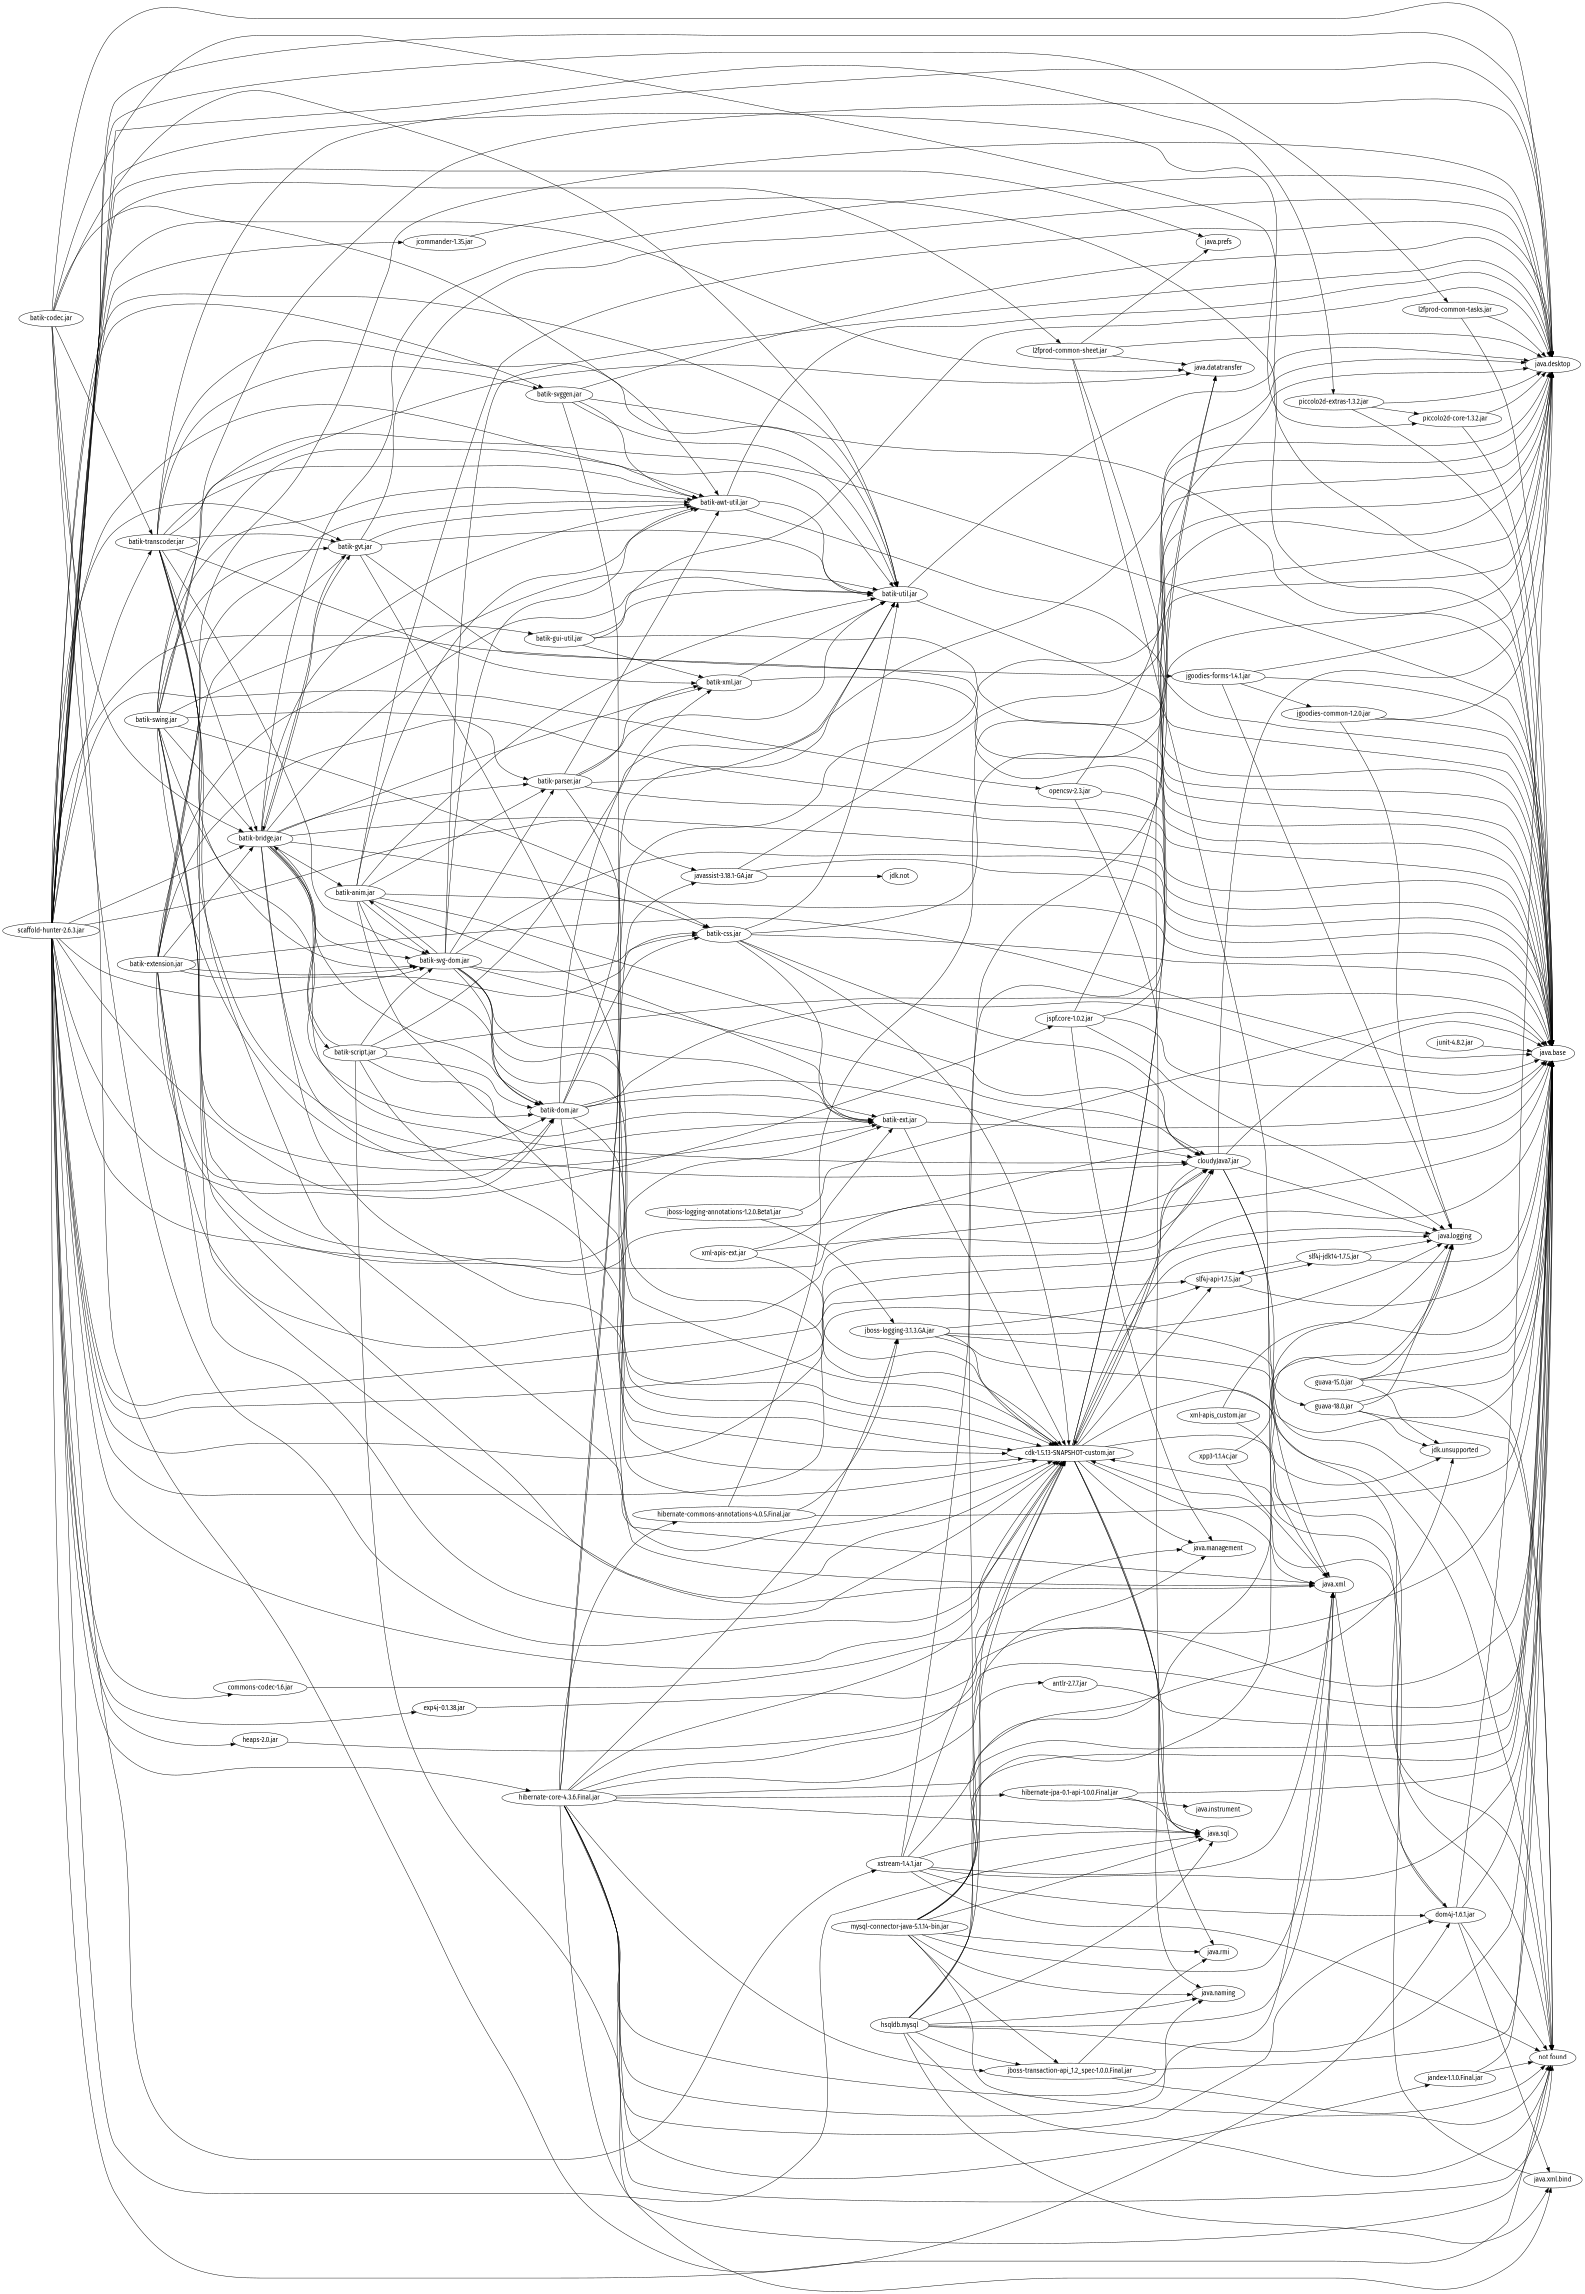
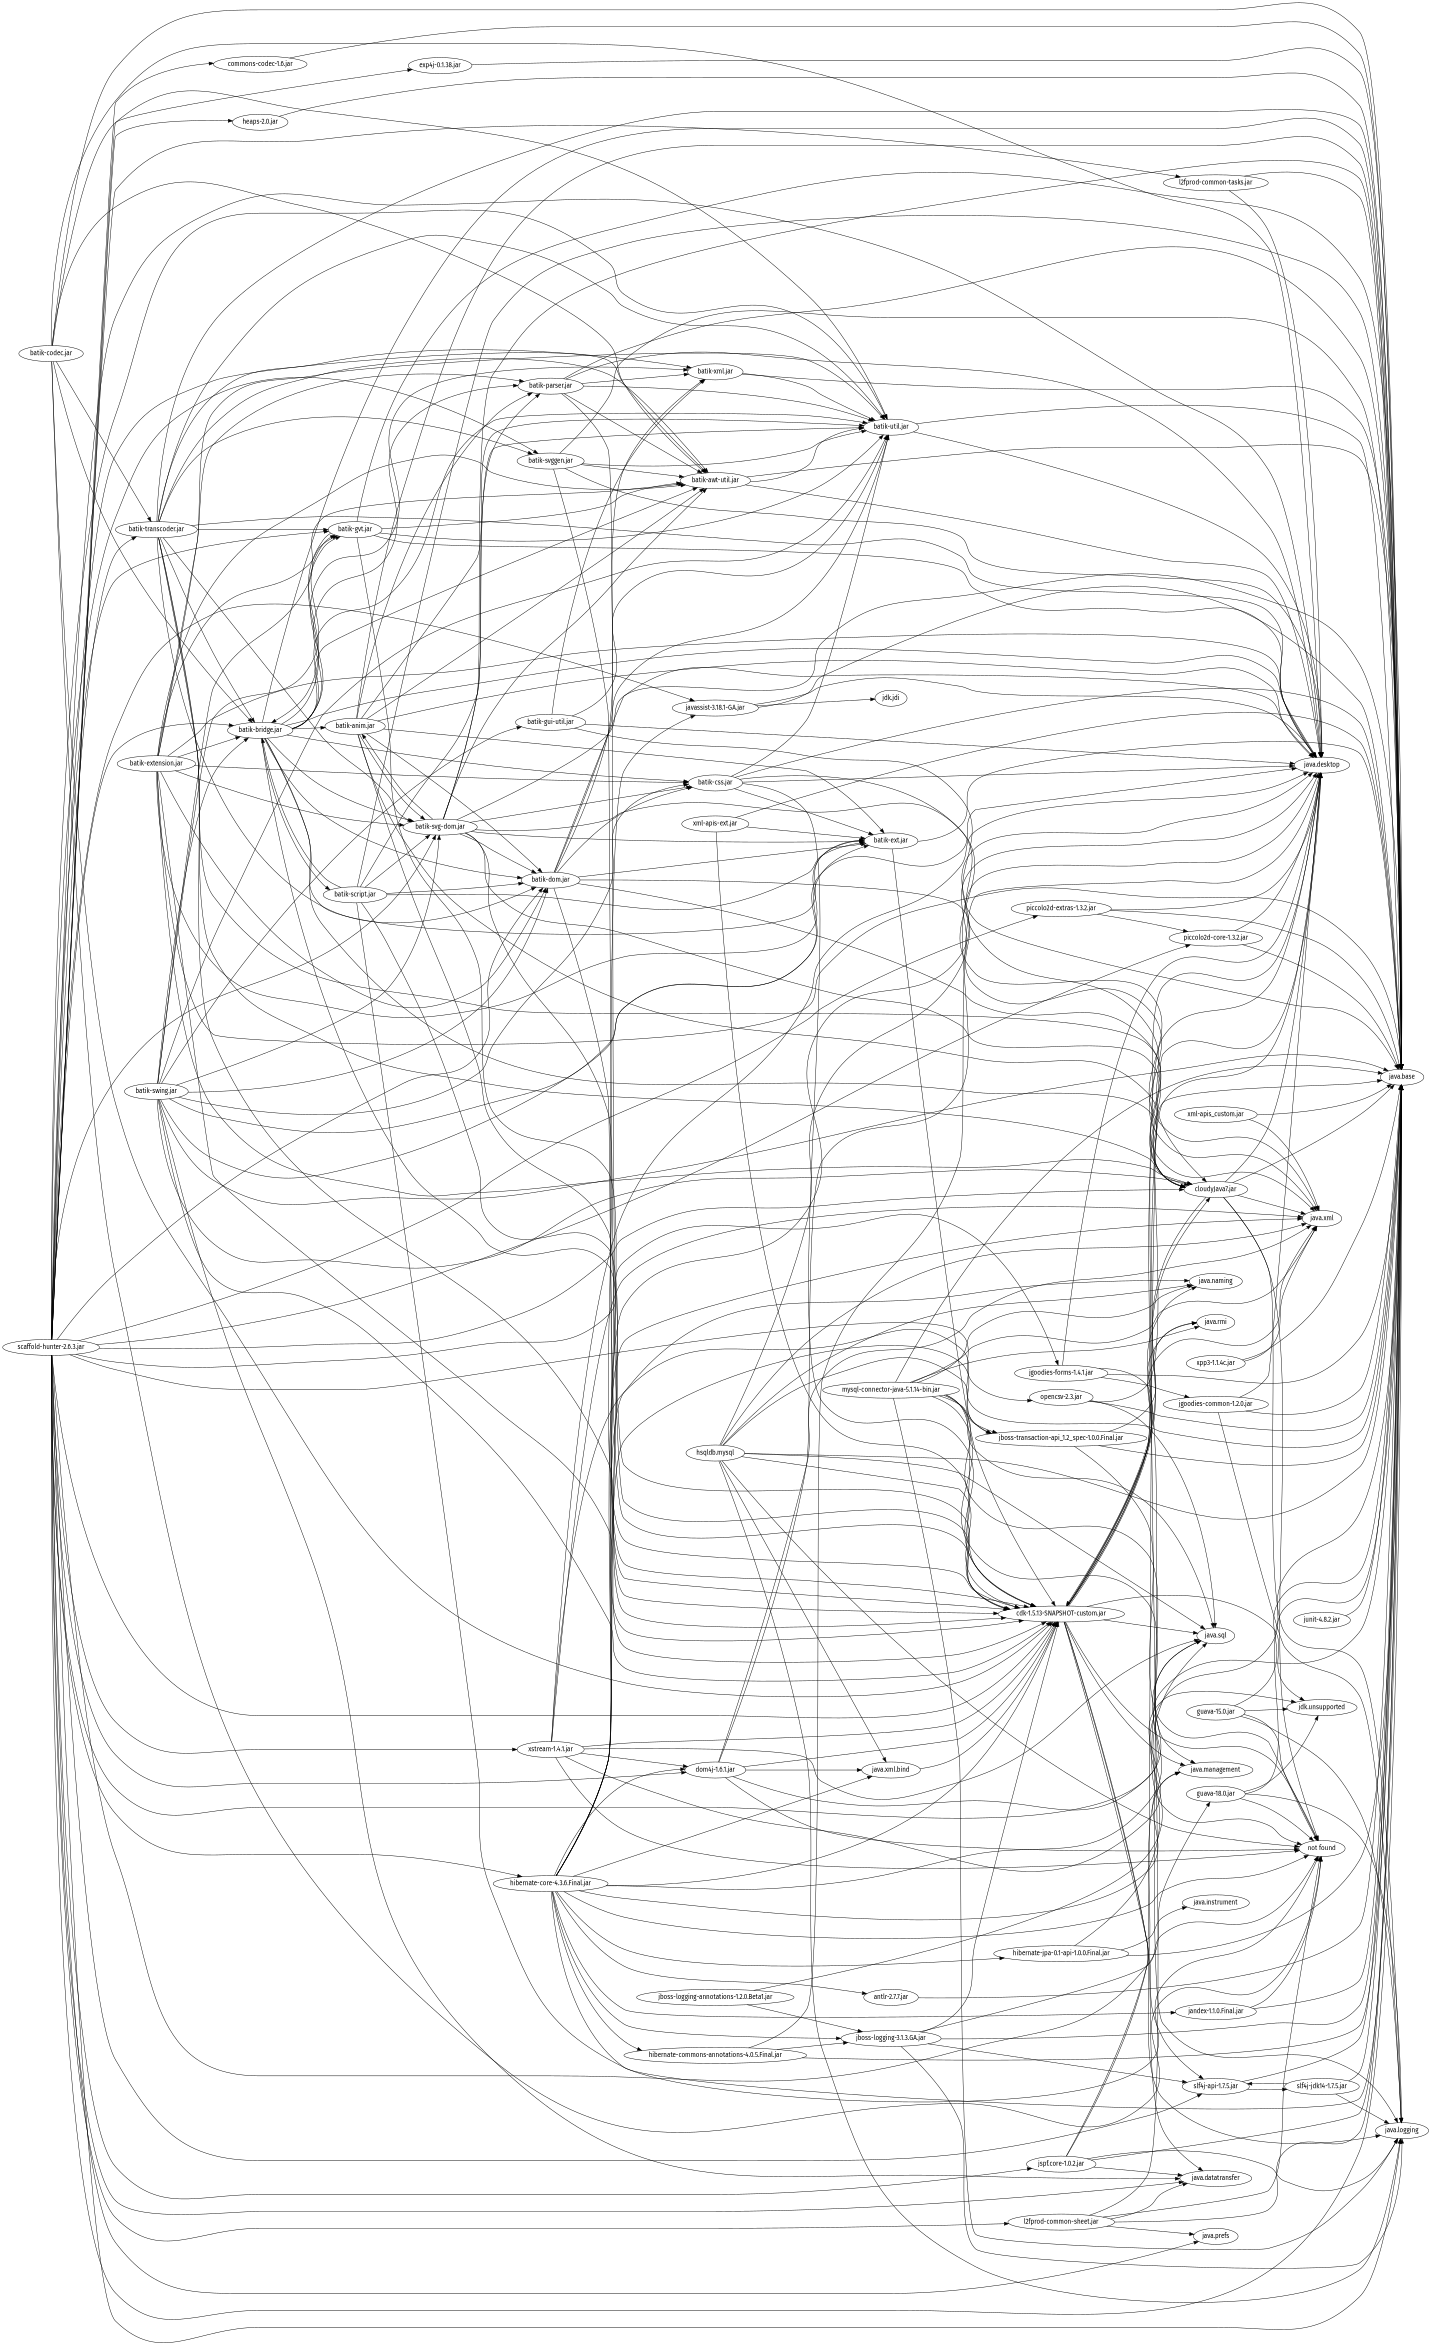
(444, 242) -> none
(900, 876) -> (891, 698)
(1366, 1749) -> (874, 1351)
